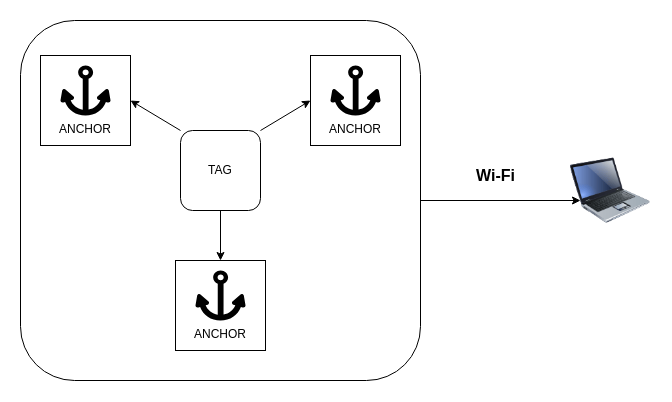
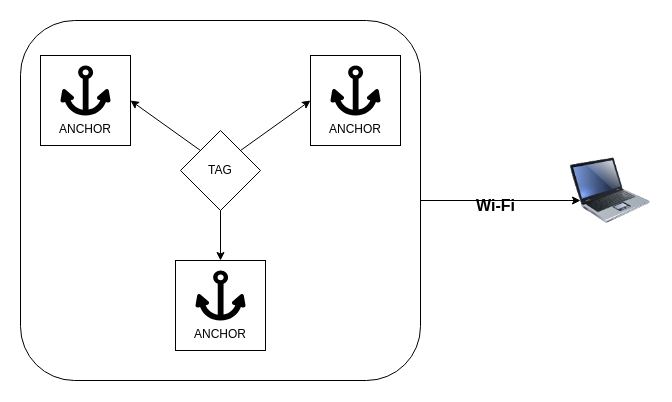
(221, 171) -> (221, 171)
(496, 176) -> (496, 206)
